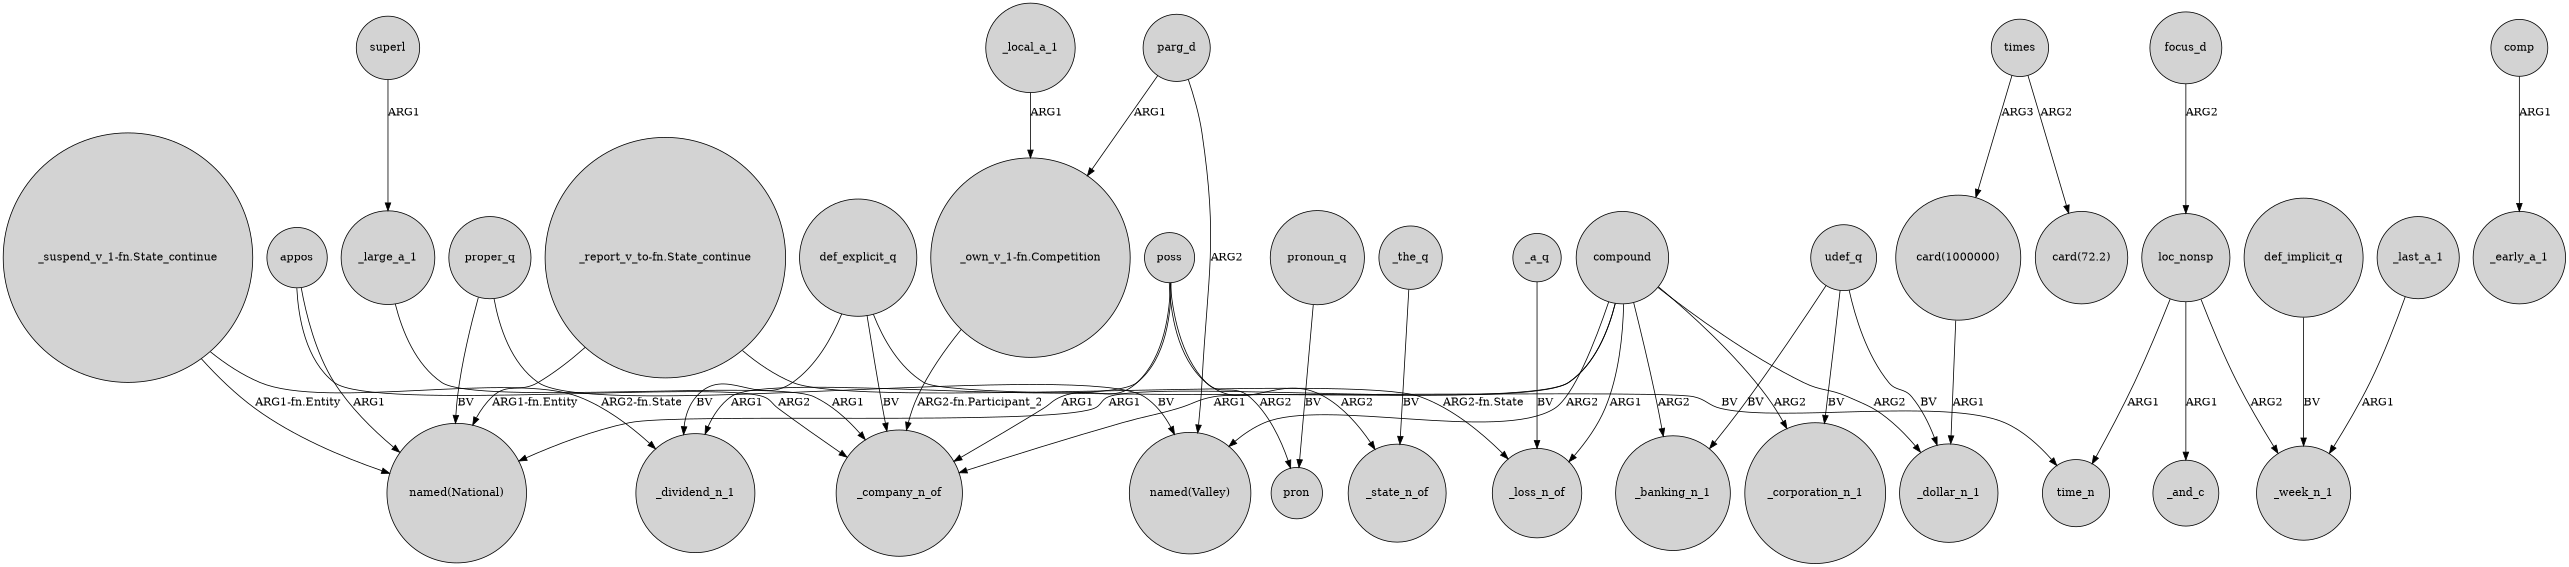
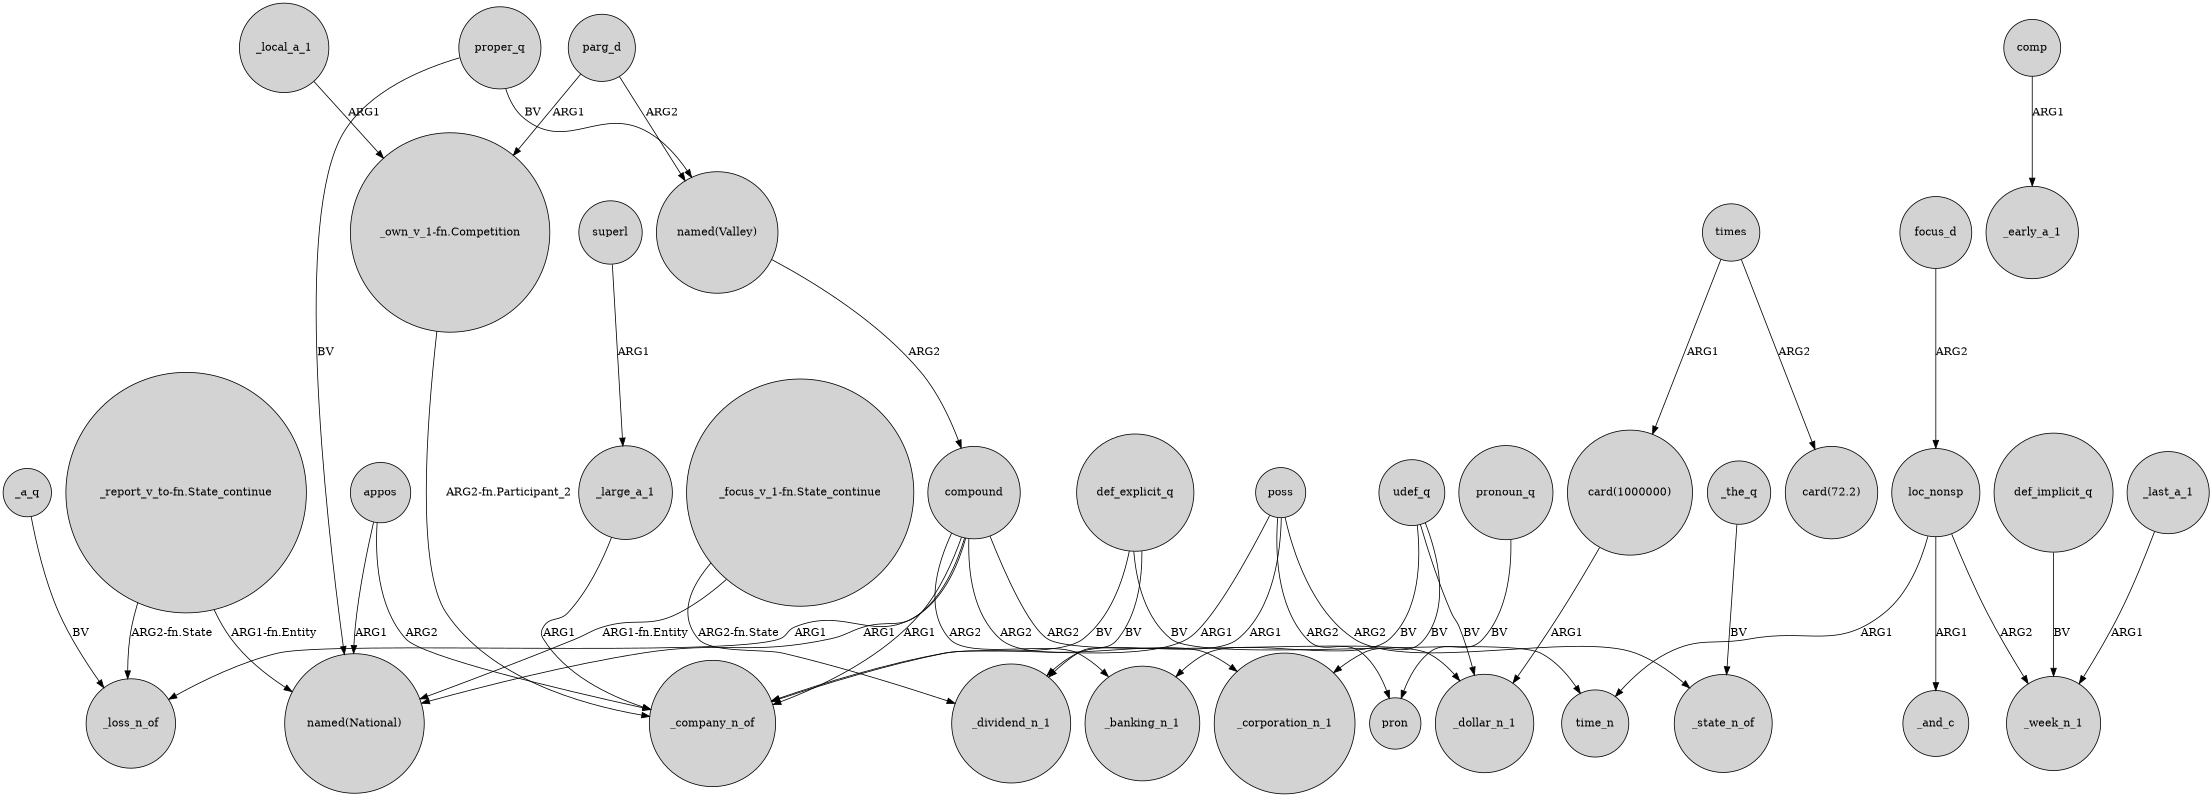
(2018, 113) -> (1703, 352)
(128, 258) -> (800, 493)
(1453, 421) -> (882, 333)
